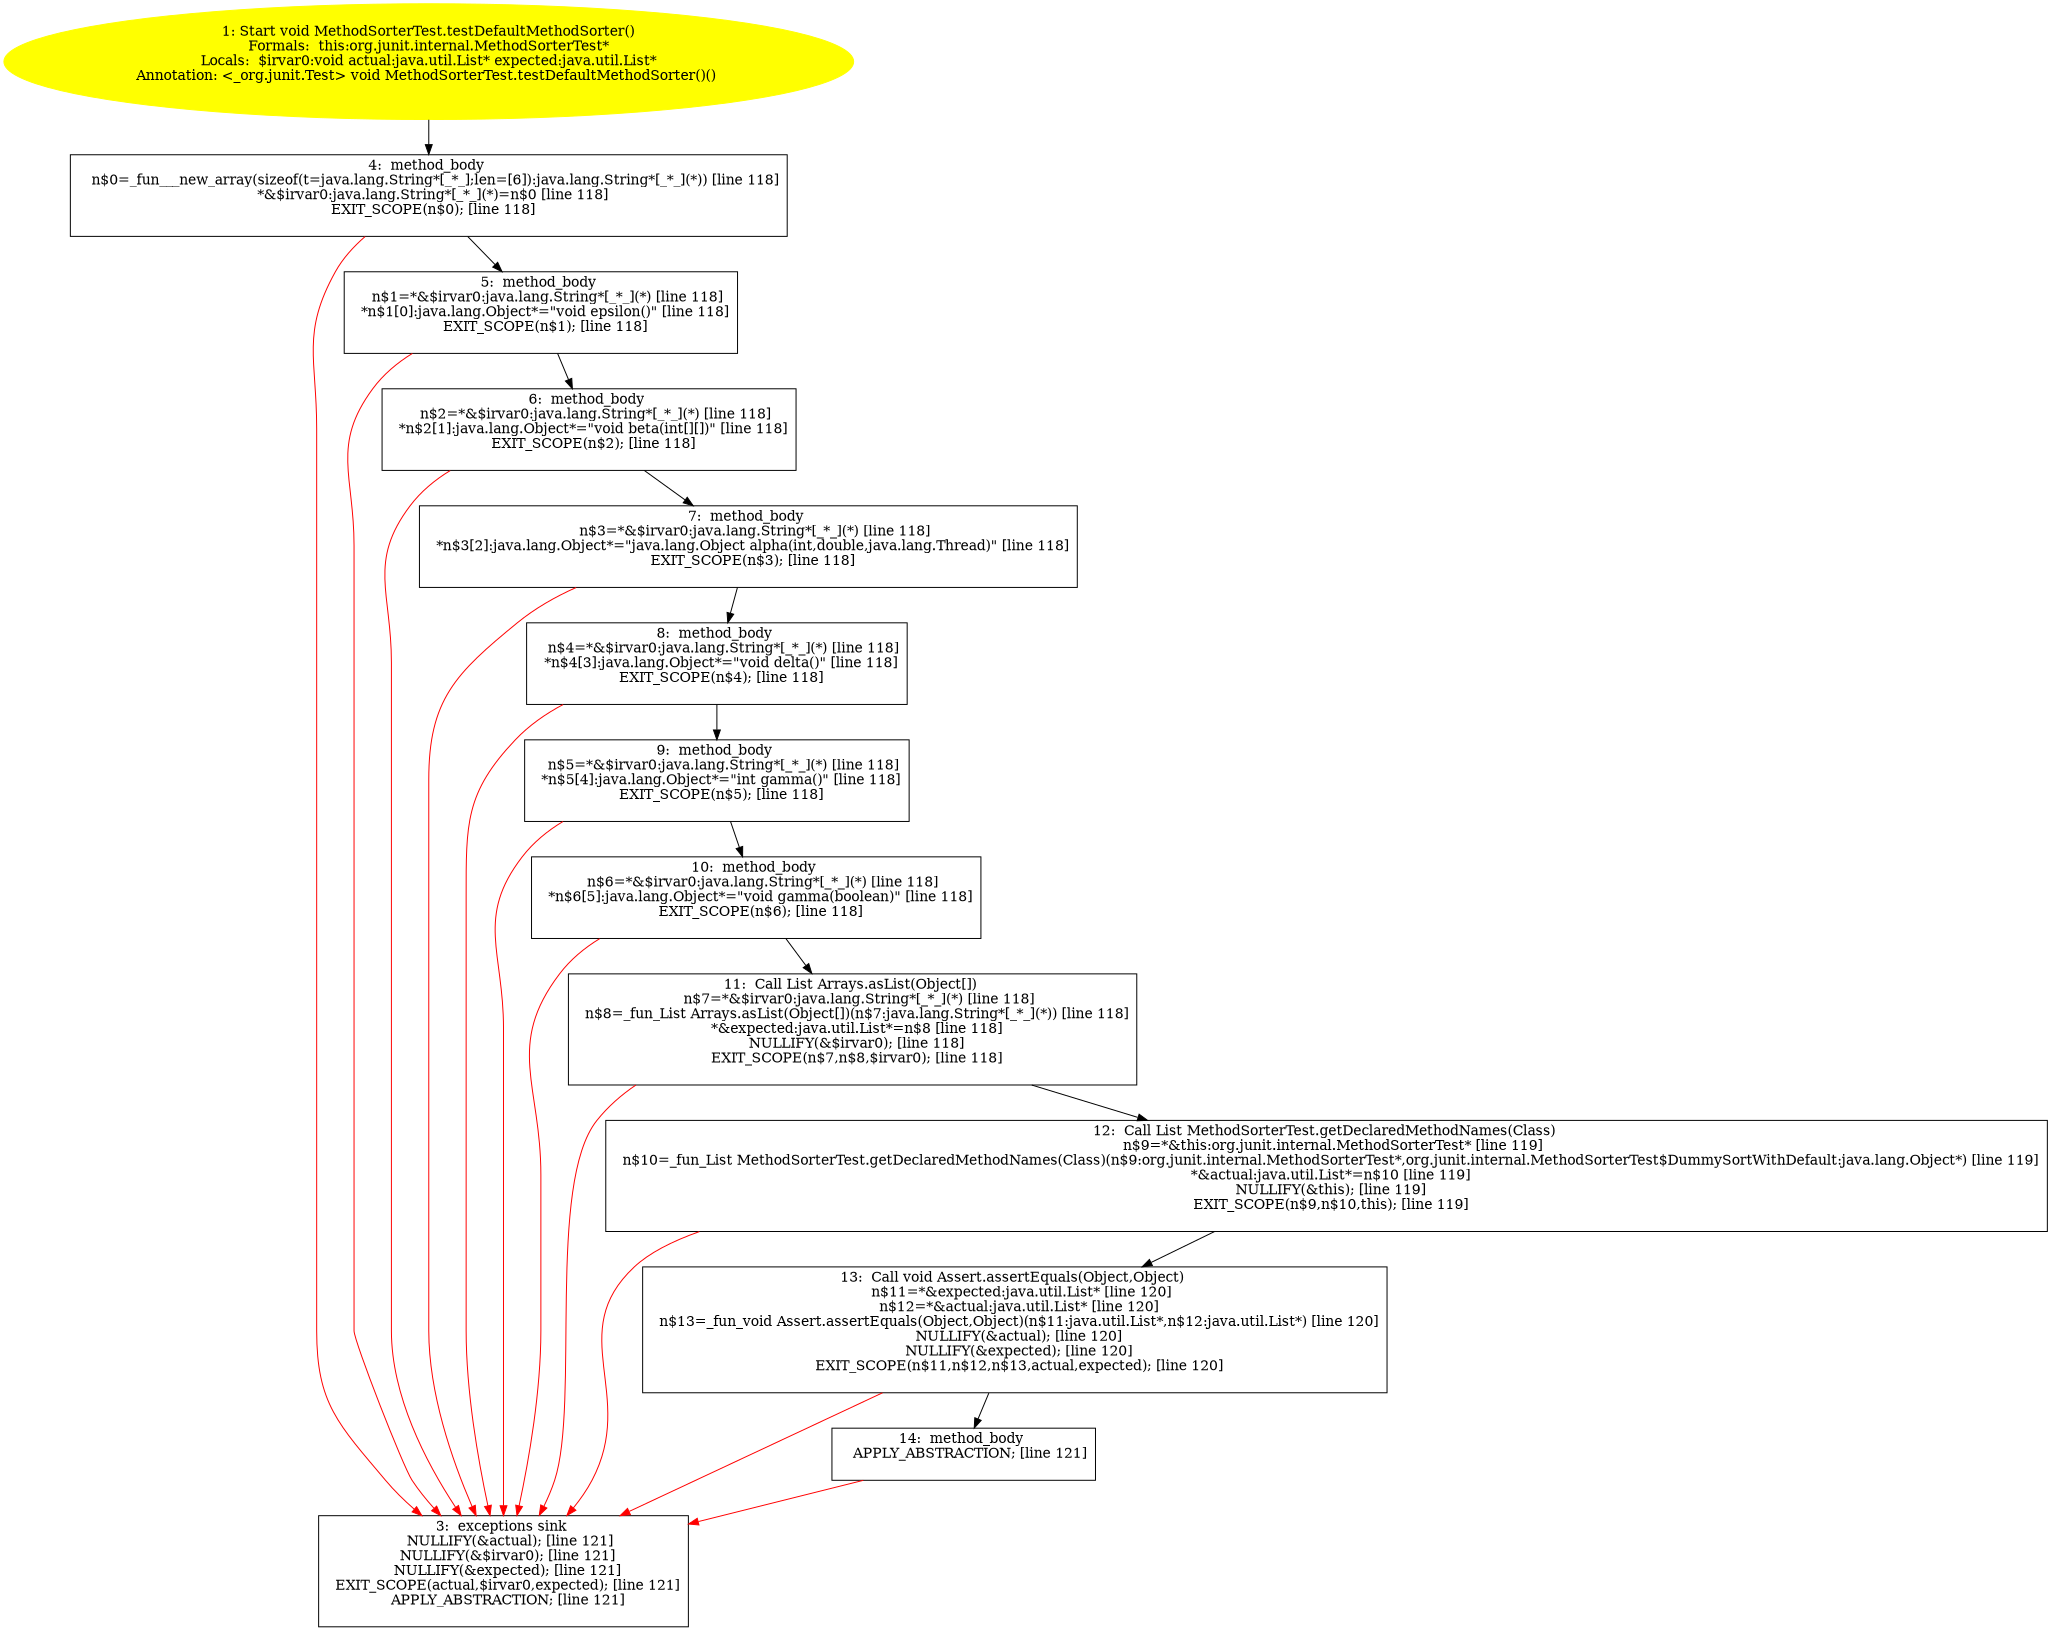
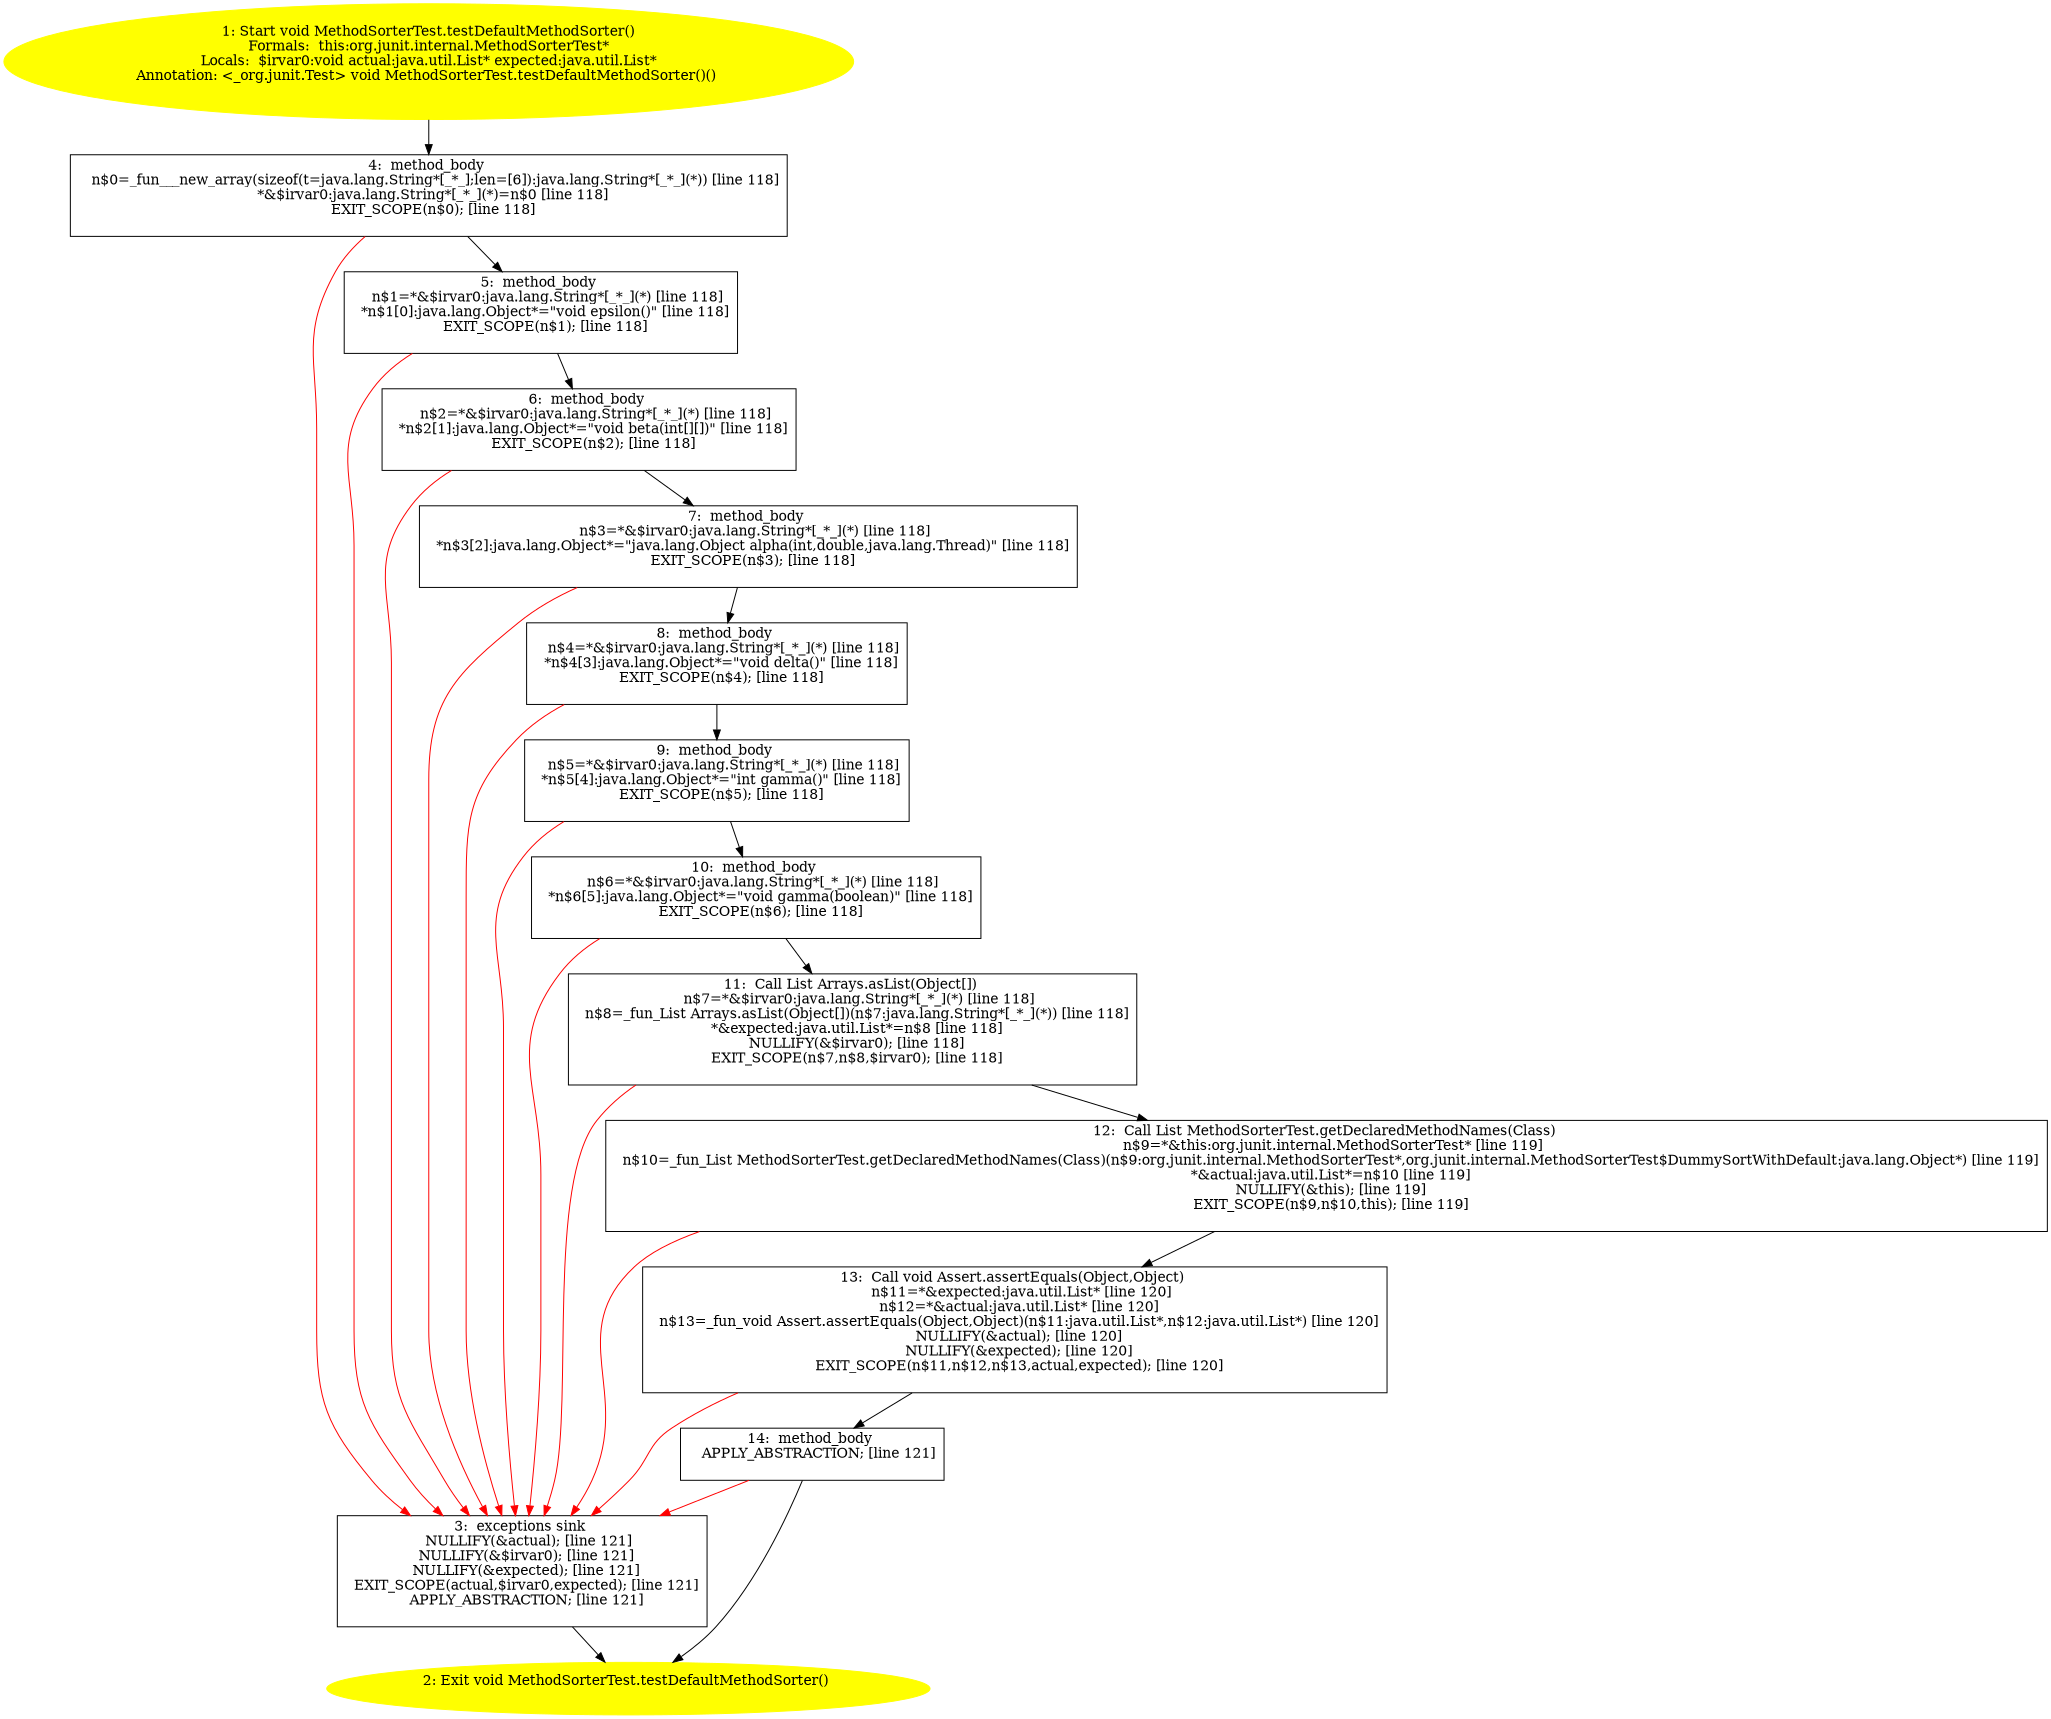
none -> (628, 1689)
